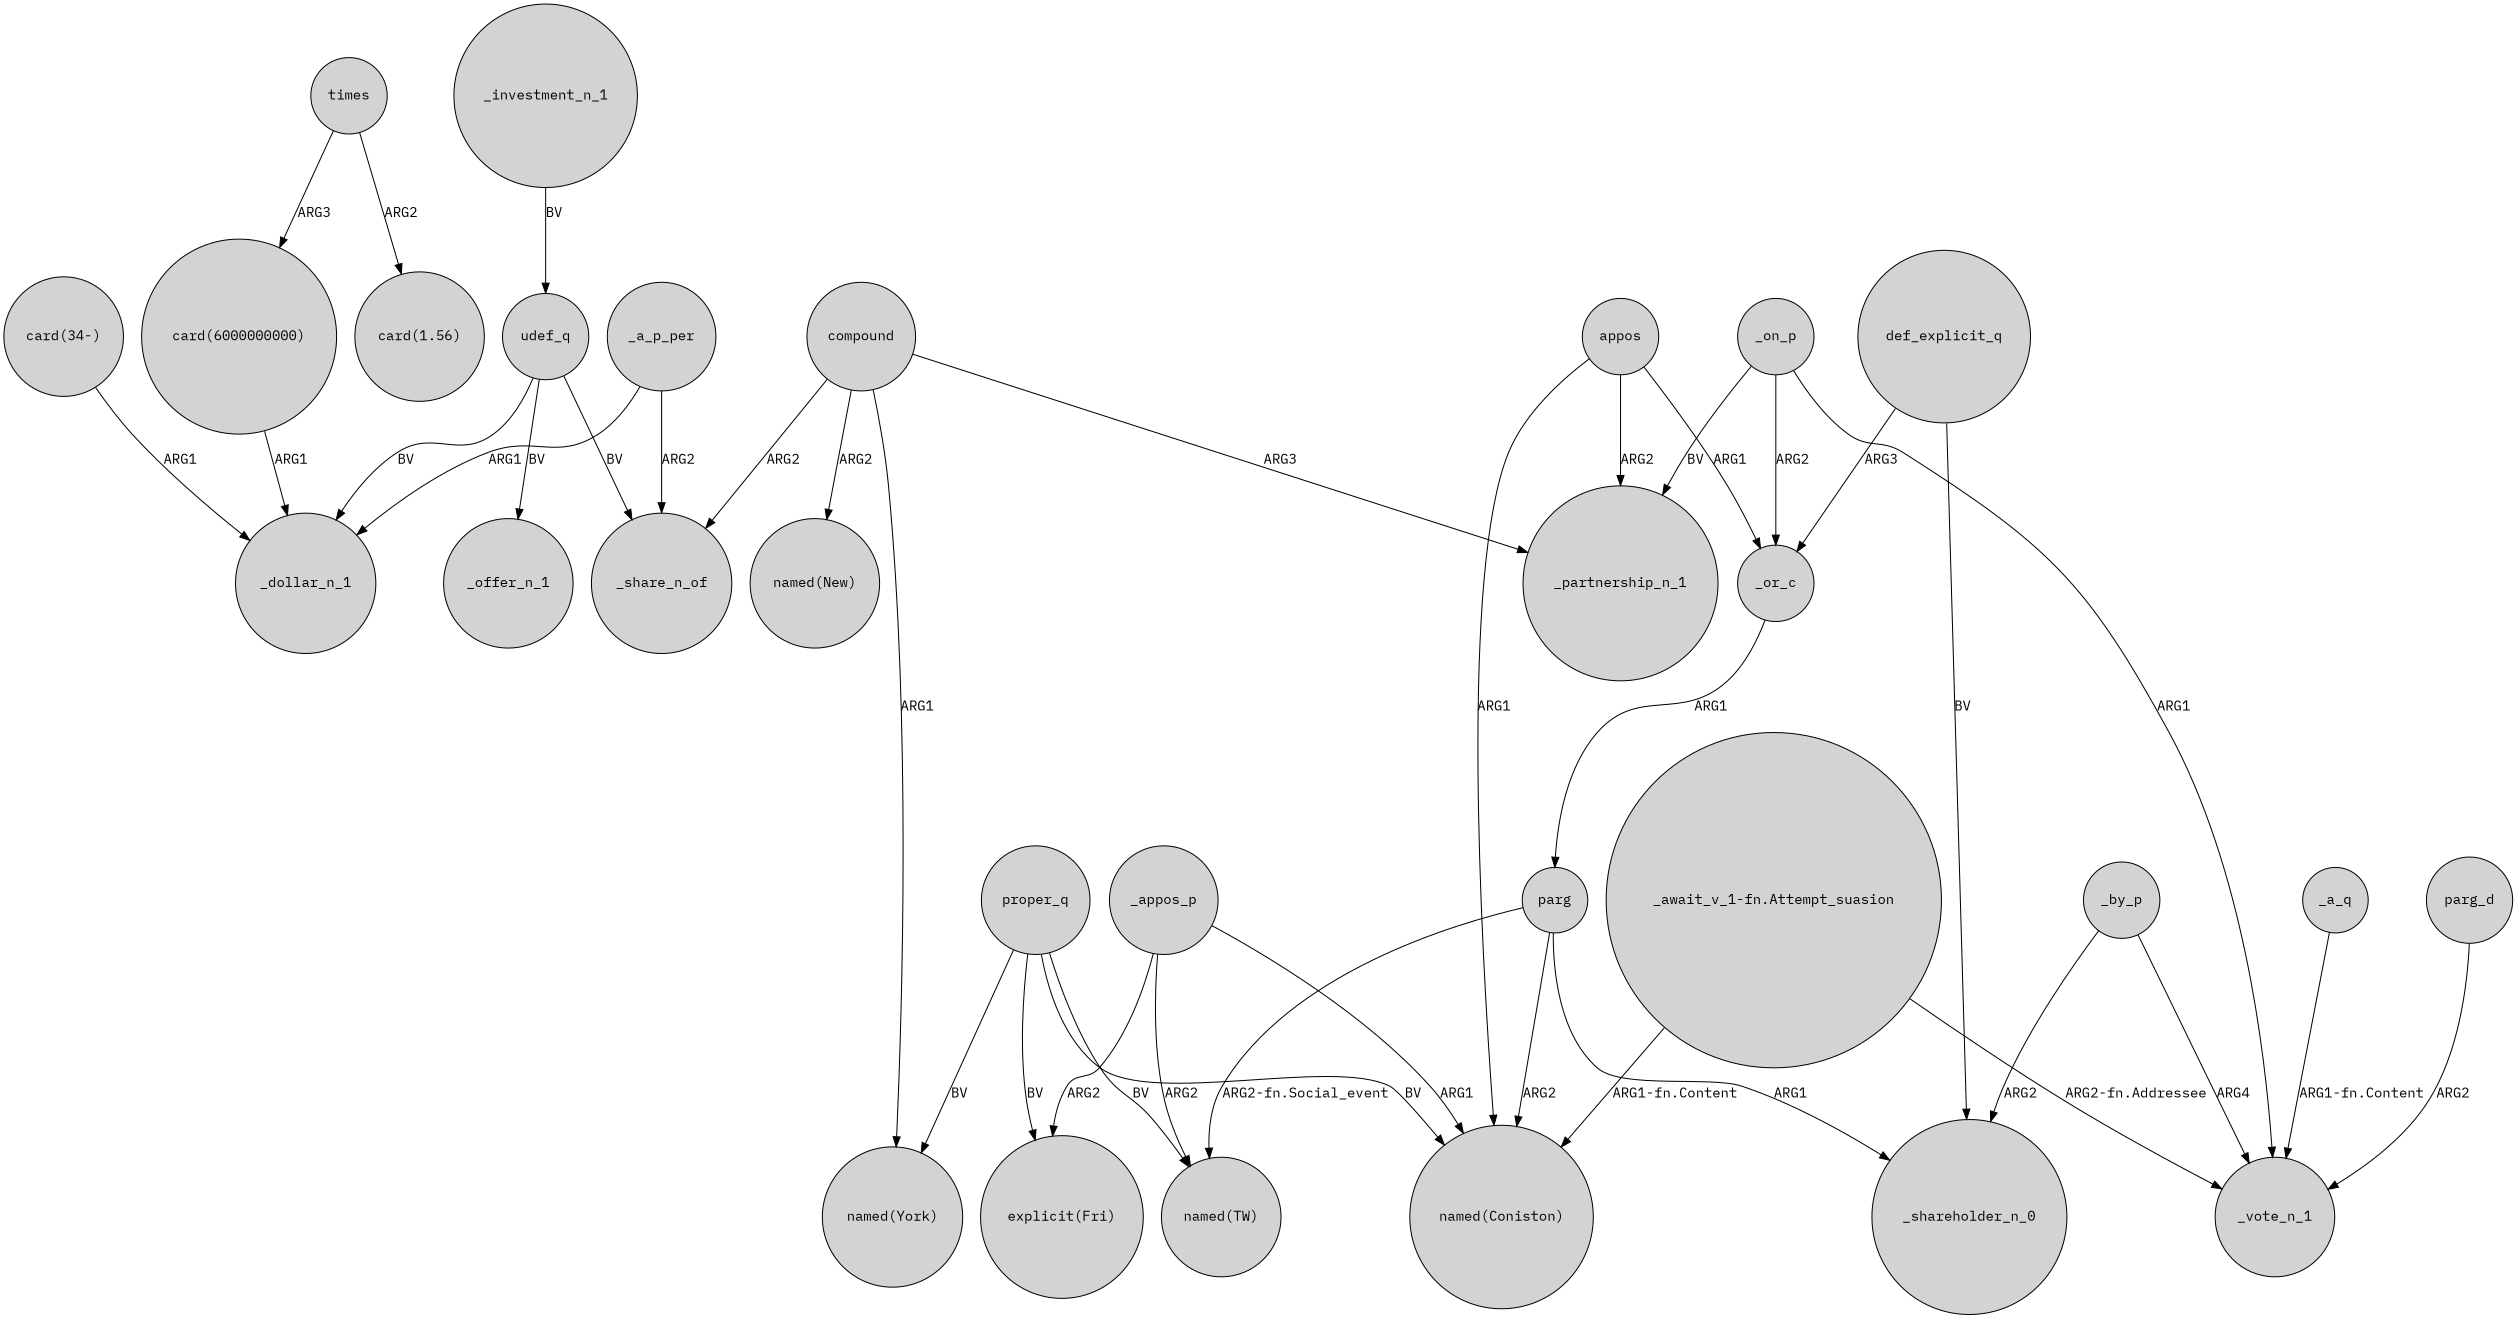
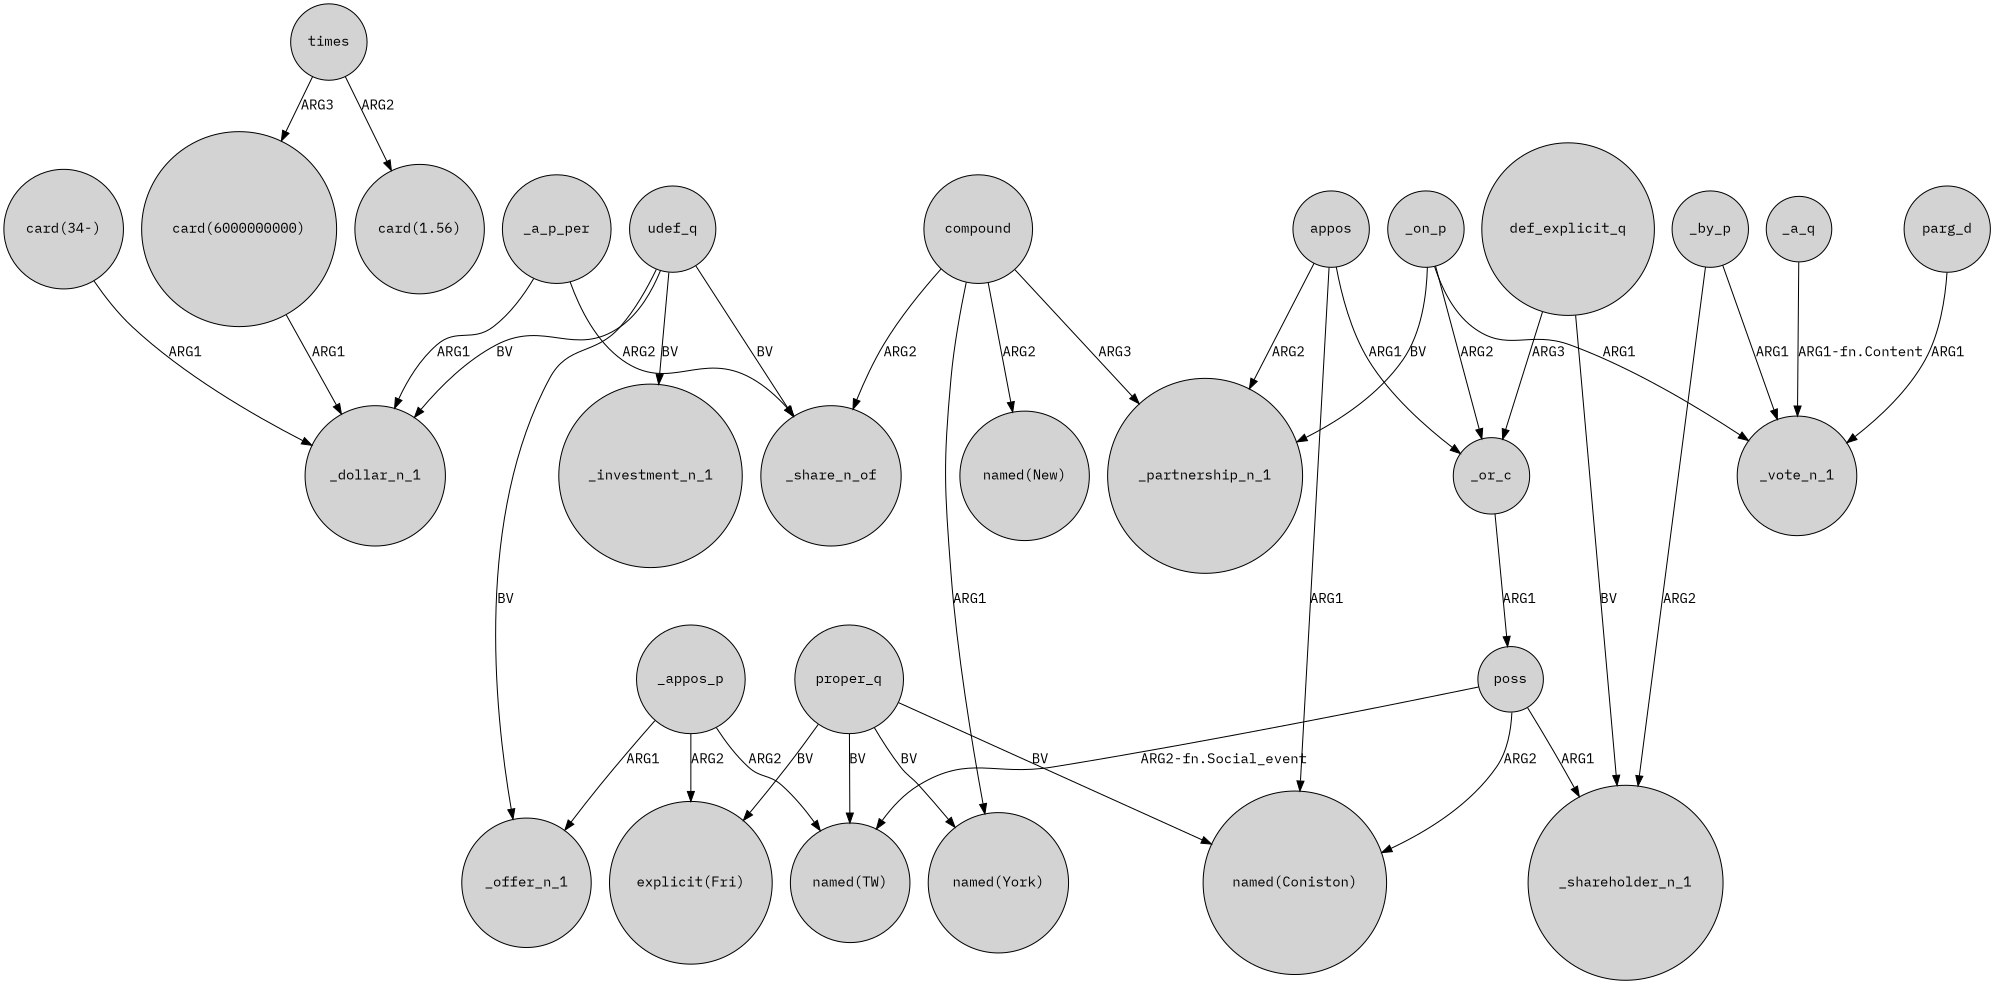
(546, 235) -> (664, 323)
(1555, 900) -> (1511, 679)
(1774, 900) -> none
(1347, 1011) -> (612, 771)
(2234, 1094) -> (1773, 352)
(2453, 1094) -> (1948, 352)
(1969, 1217) -> (1626, 883)
